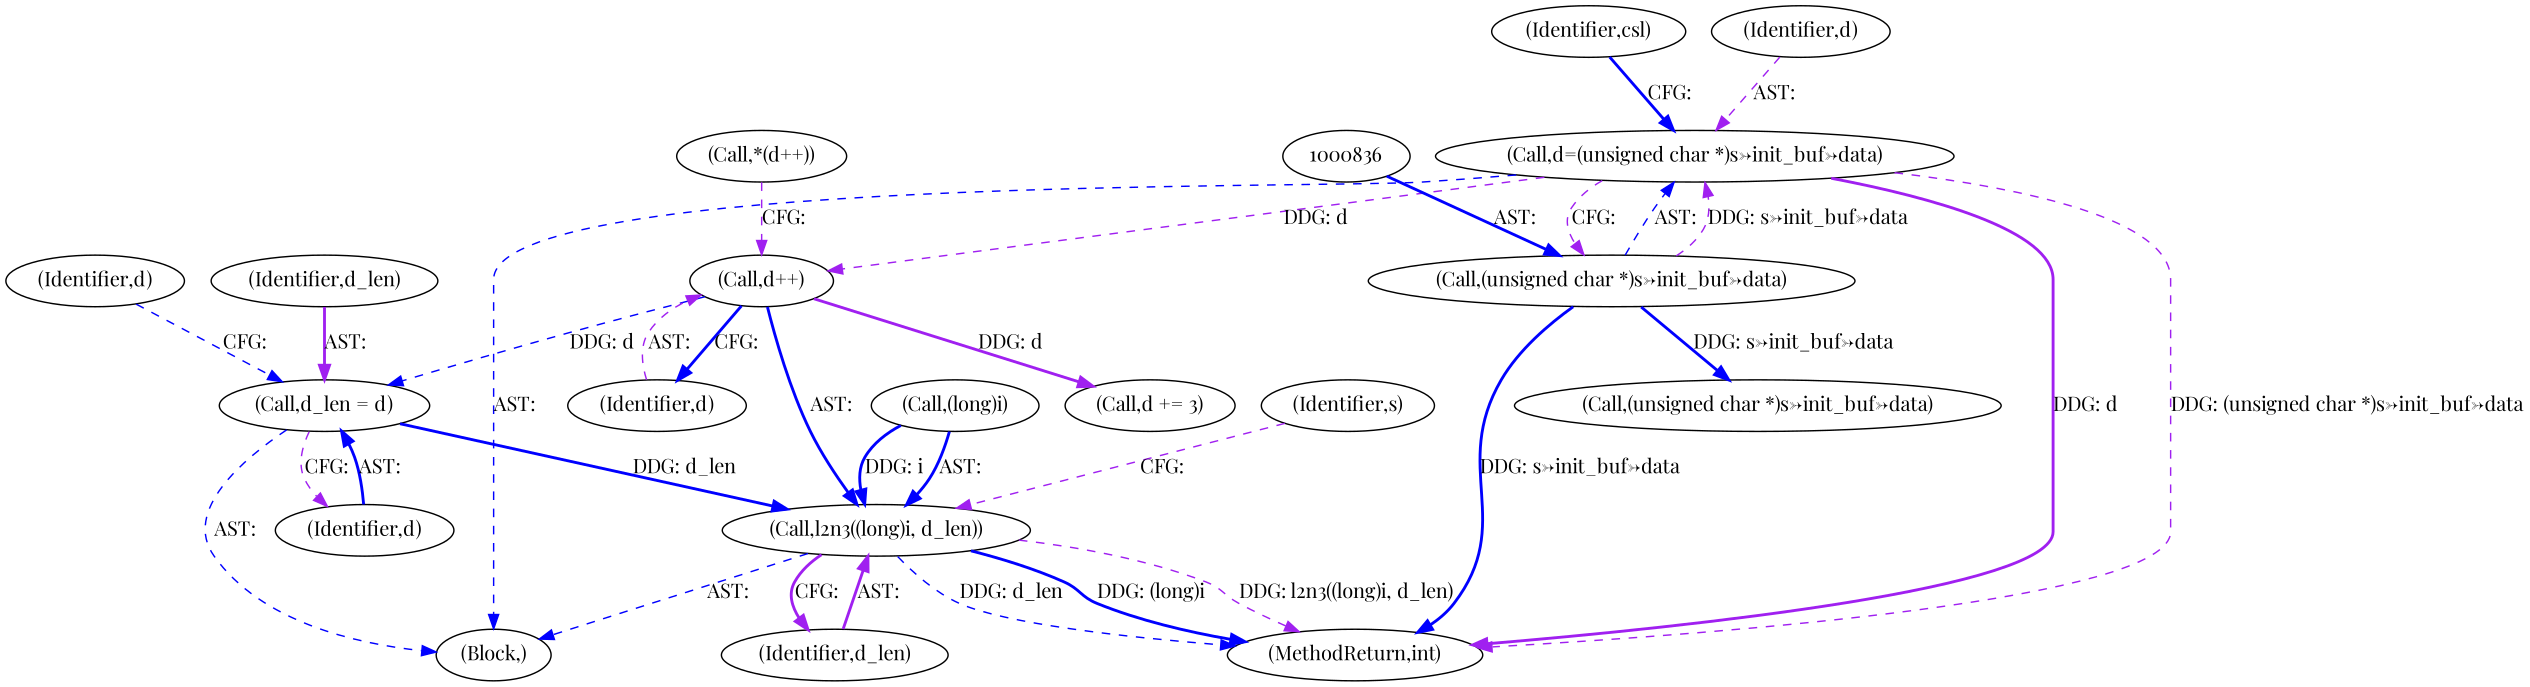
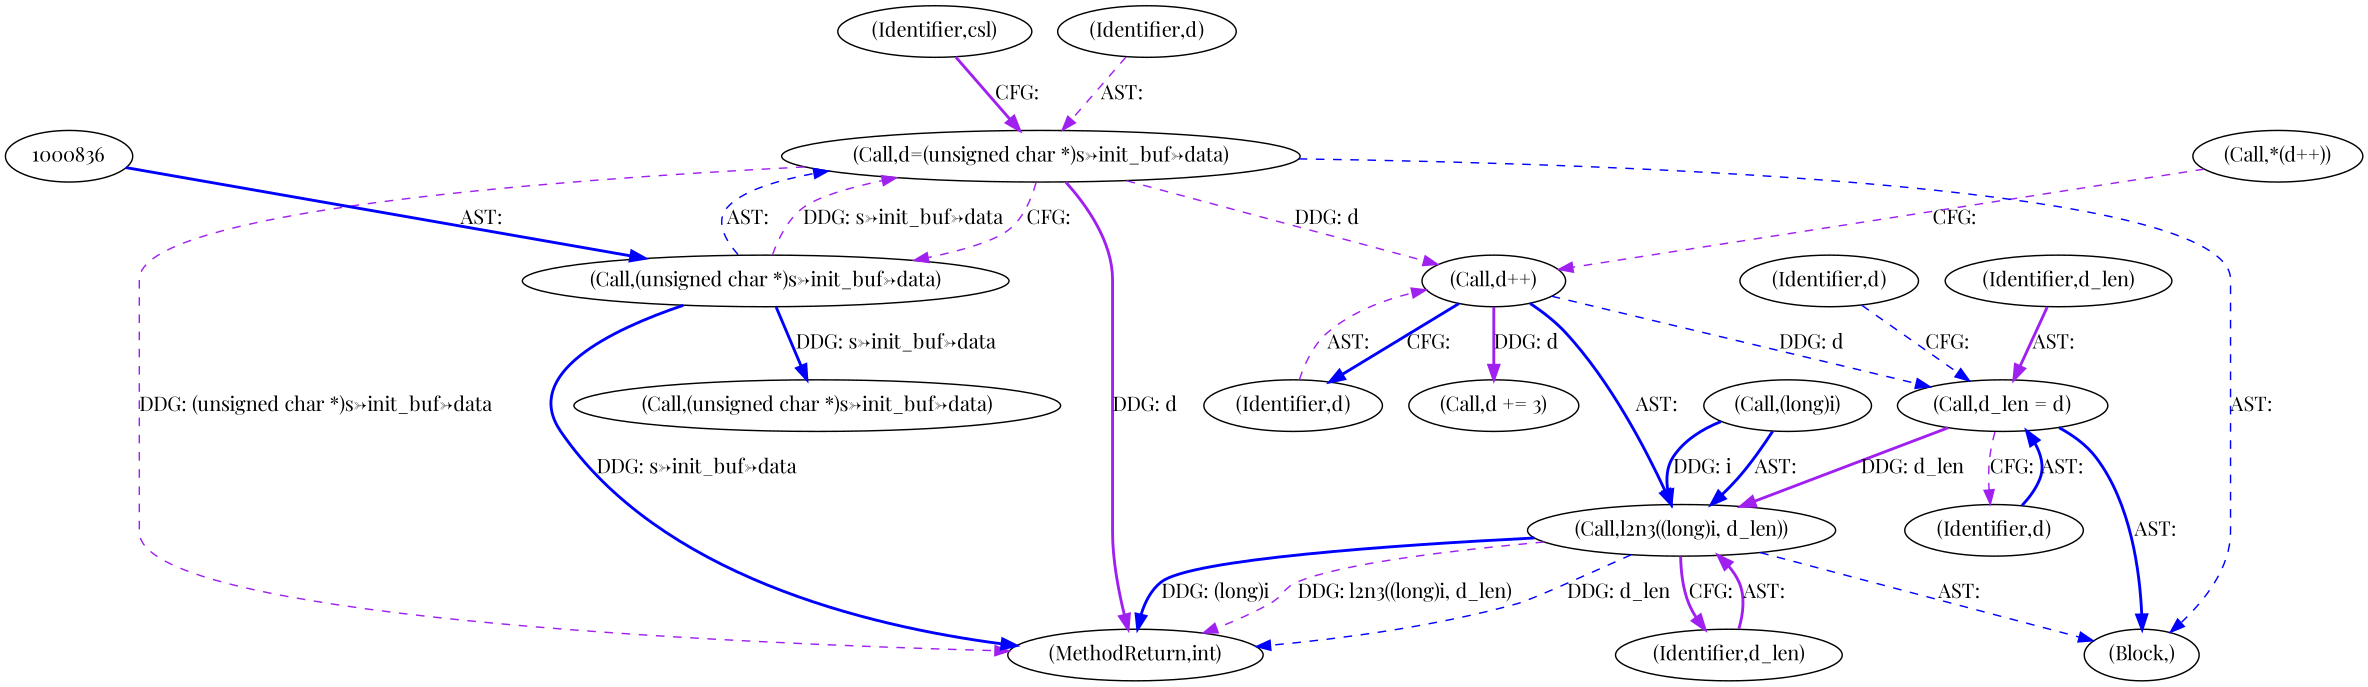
(1637, 88) -> (983, 88)
(1348, 406) -> none
(586, 465) -> (1851, 465)
(239, 583) -> (2123, 510)
